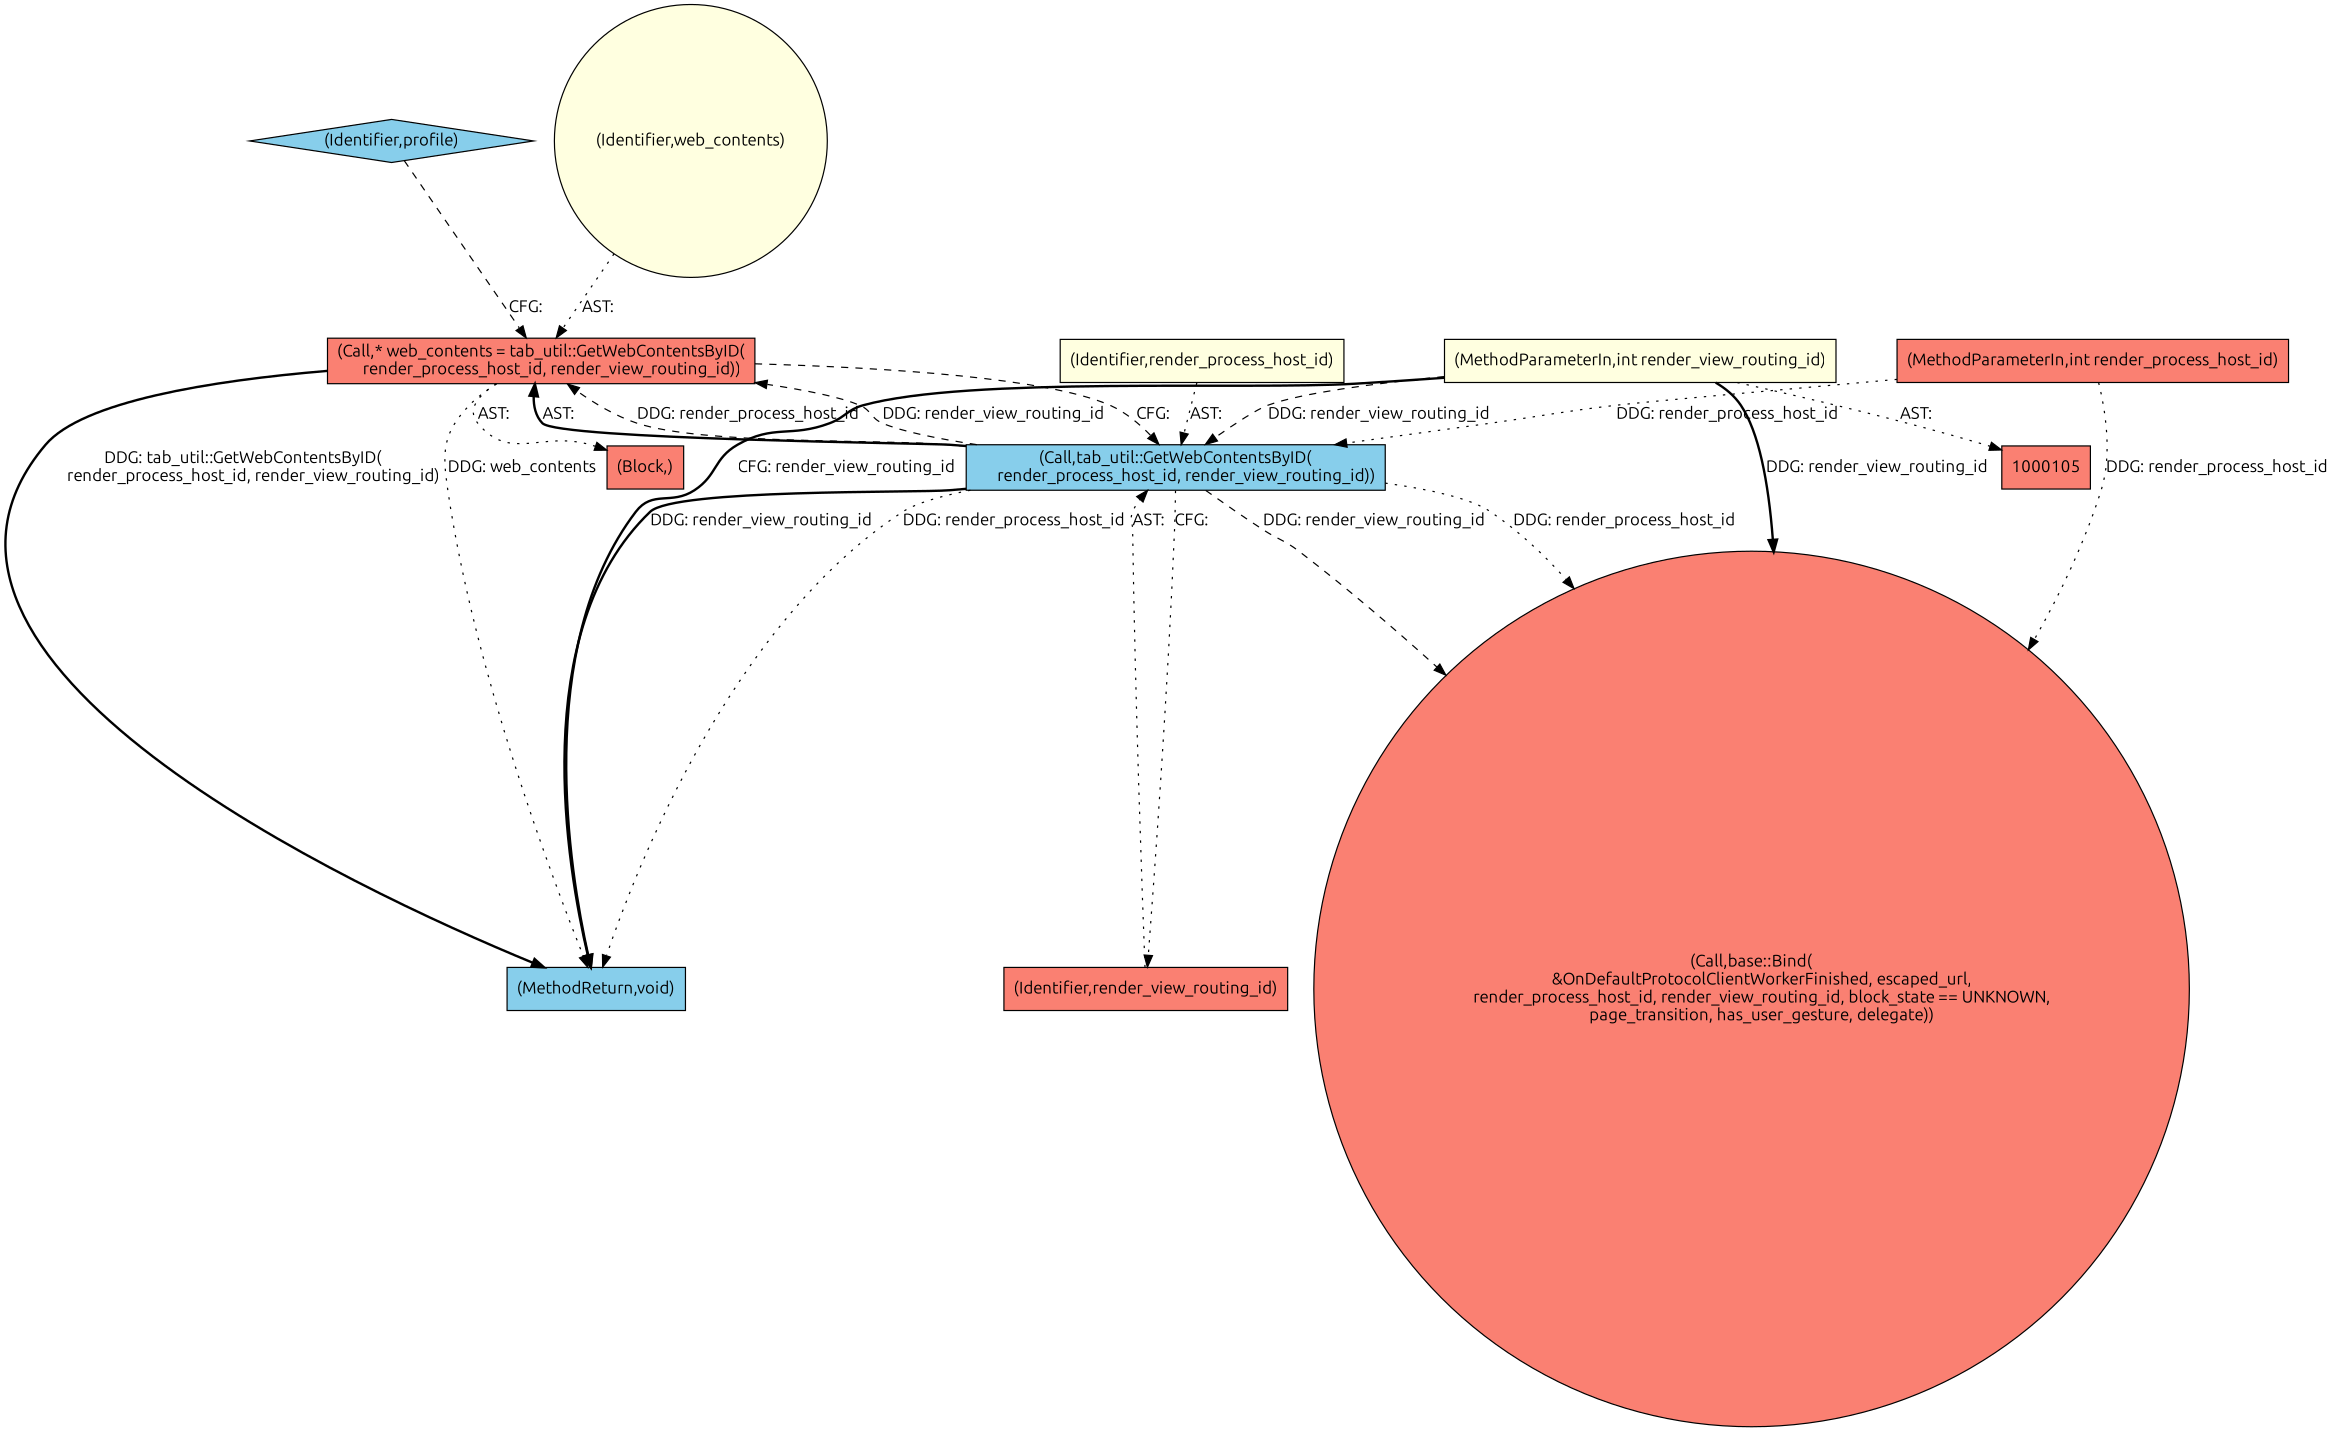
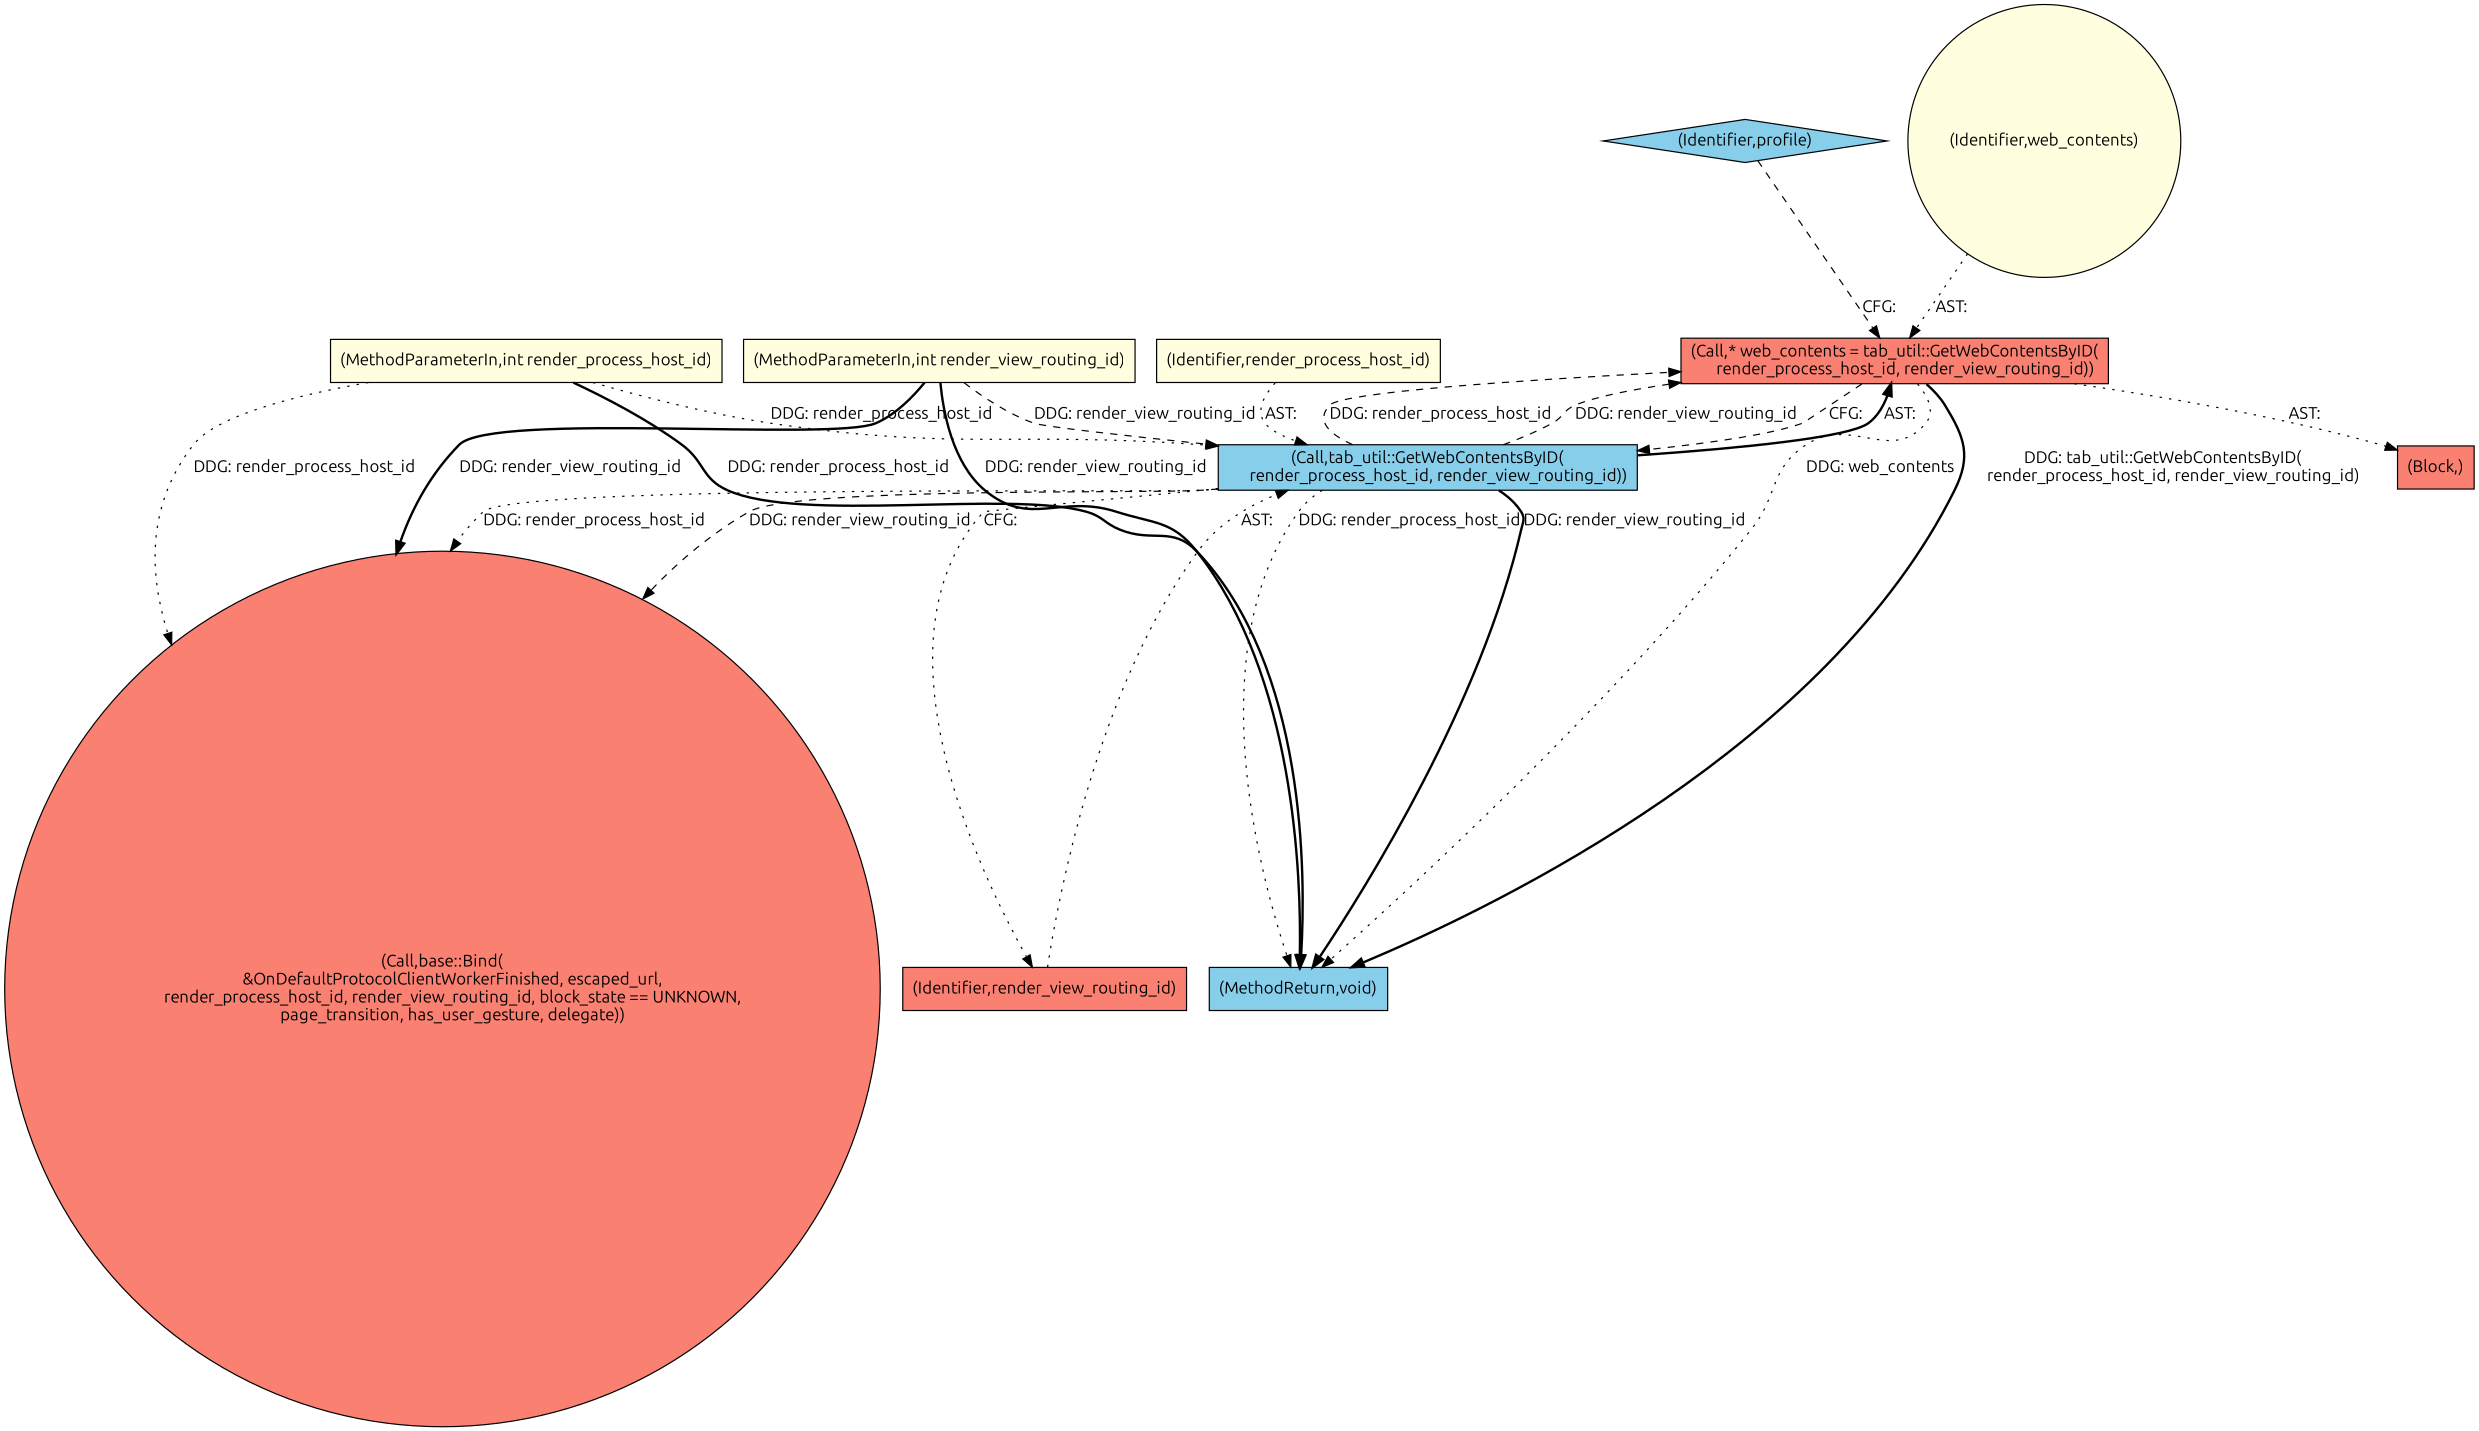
(2093, 361) -> (526, 361)
(846, 467) -> (1096, 467)
(2046, 467) -> none
none -> (1109, 524)
